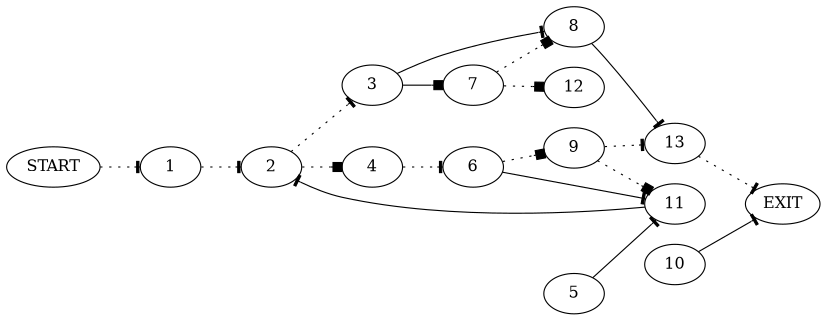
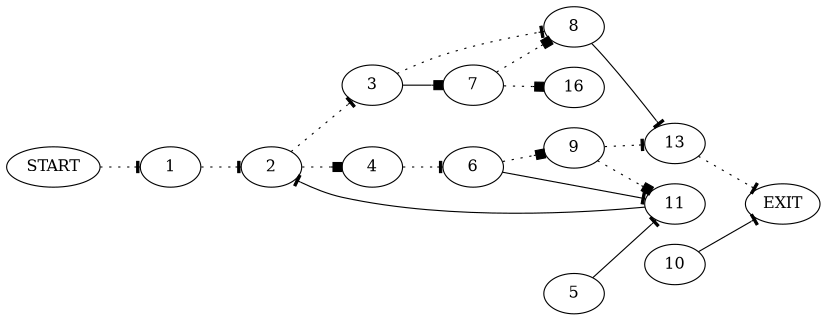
(466, 48) -> (466, 48)
(574, 87) -> (574, 87)
